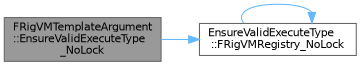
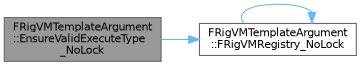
(278, 39) -> (278, 39)
